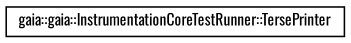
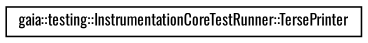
(175, 22) -> (184, 22)
